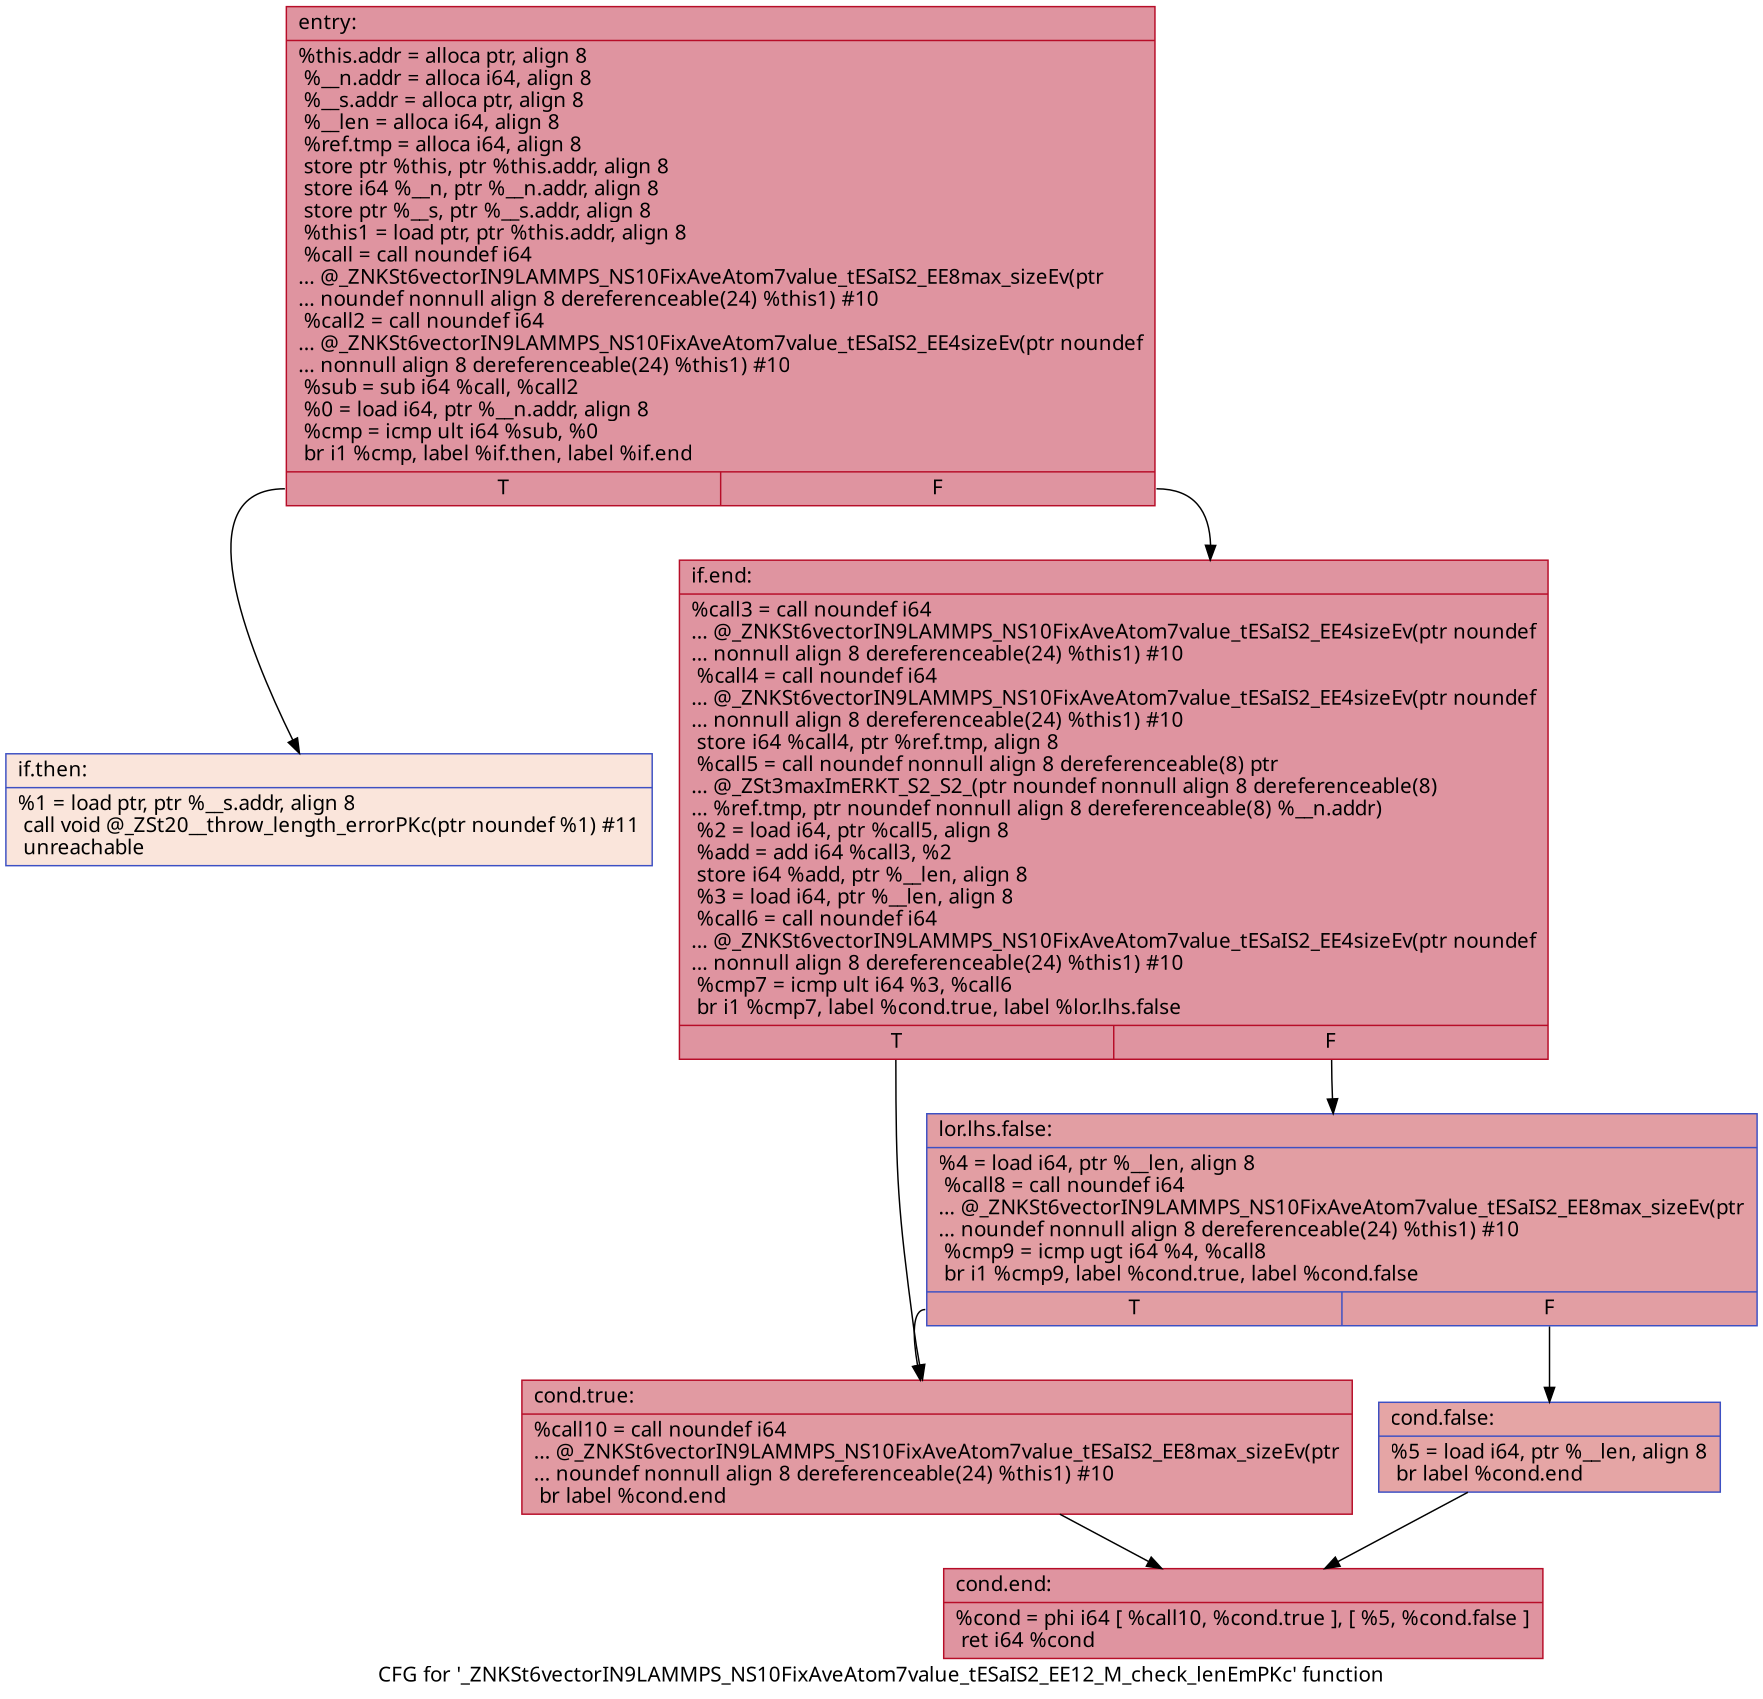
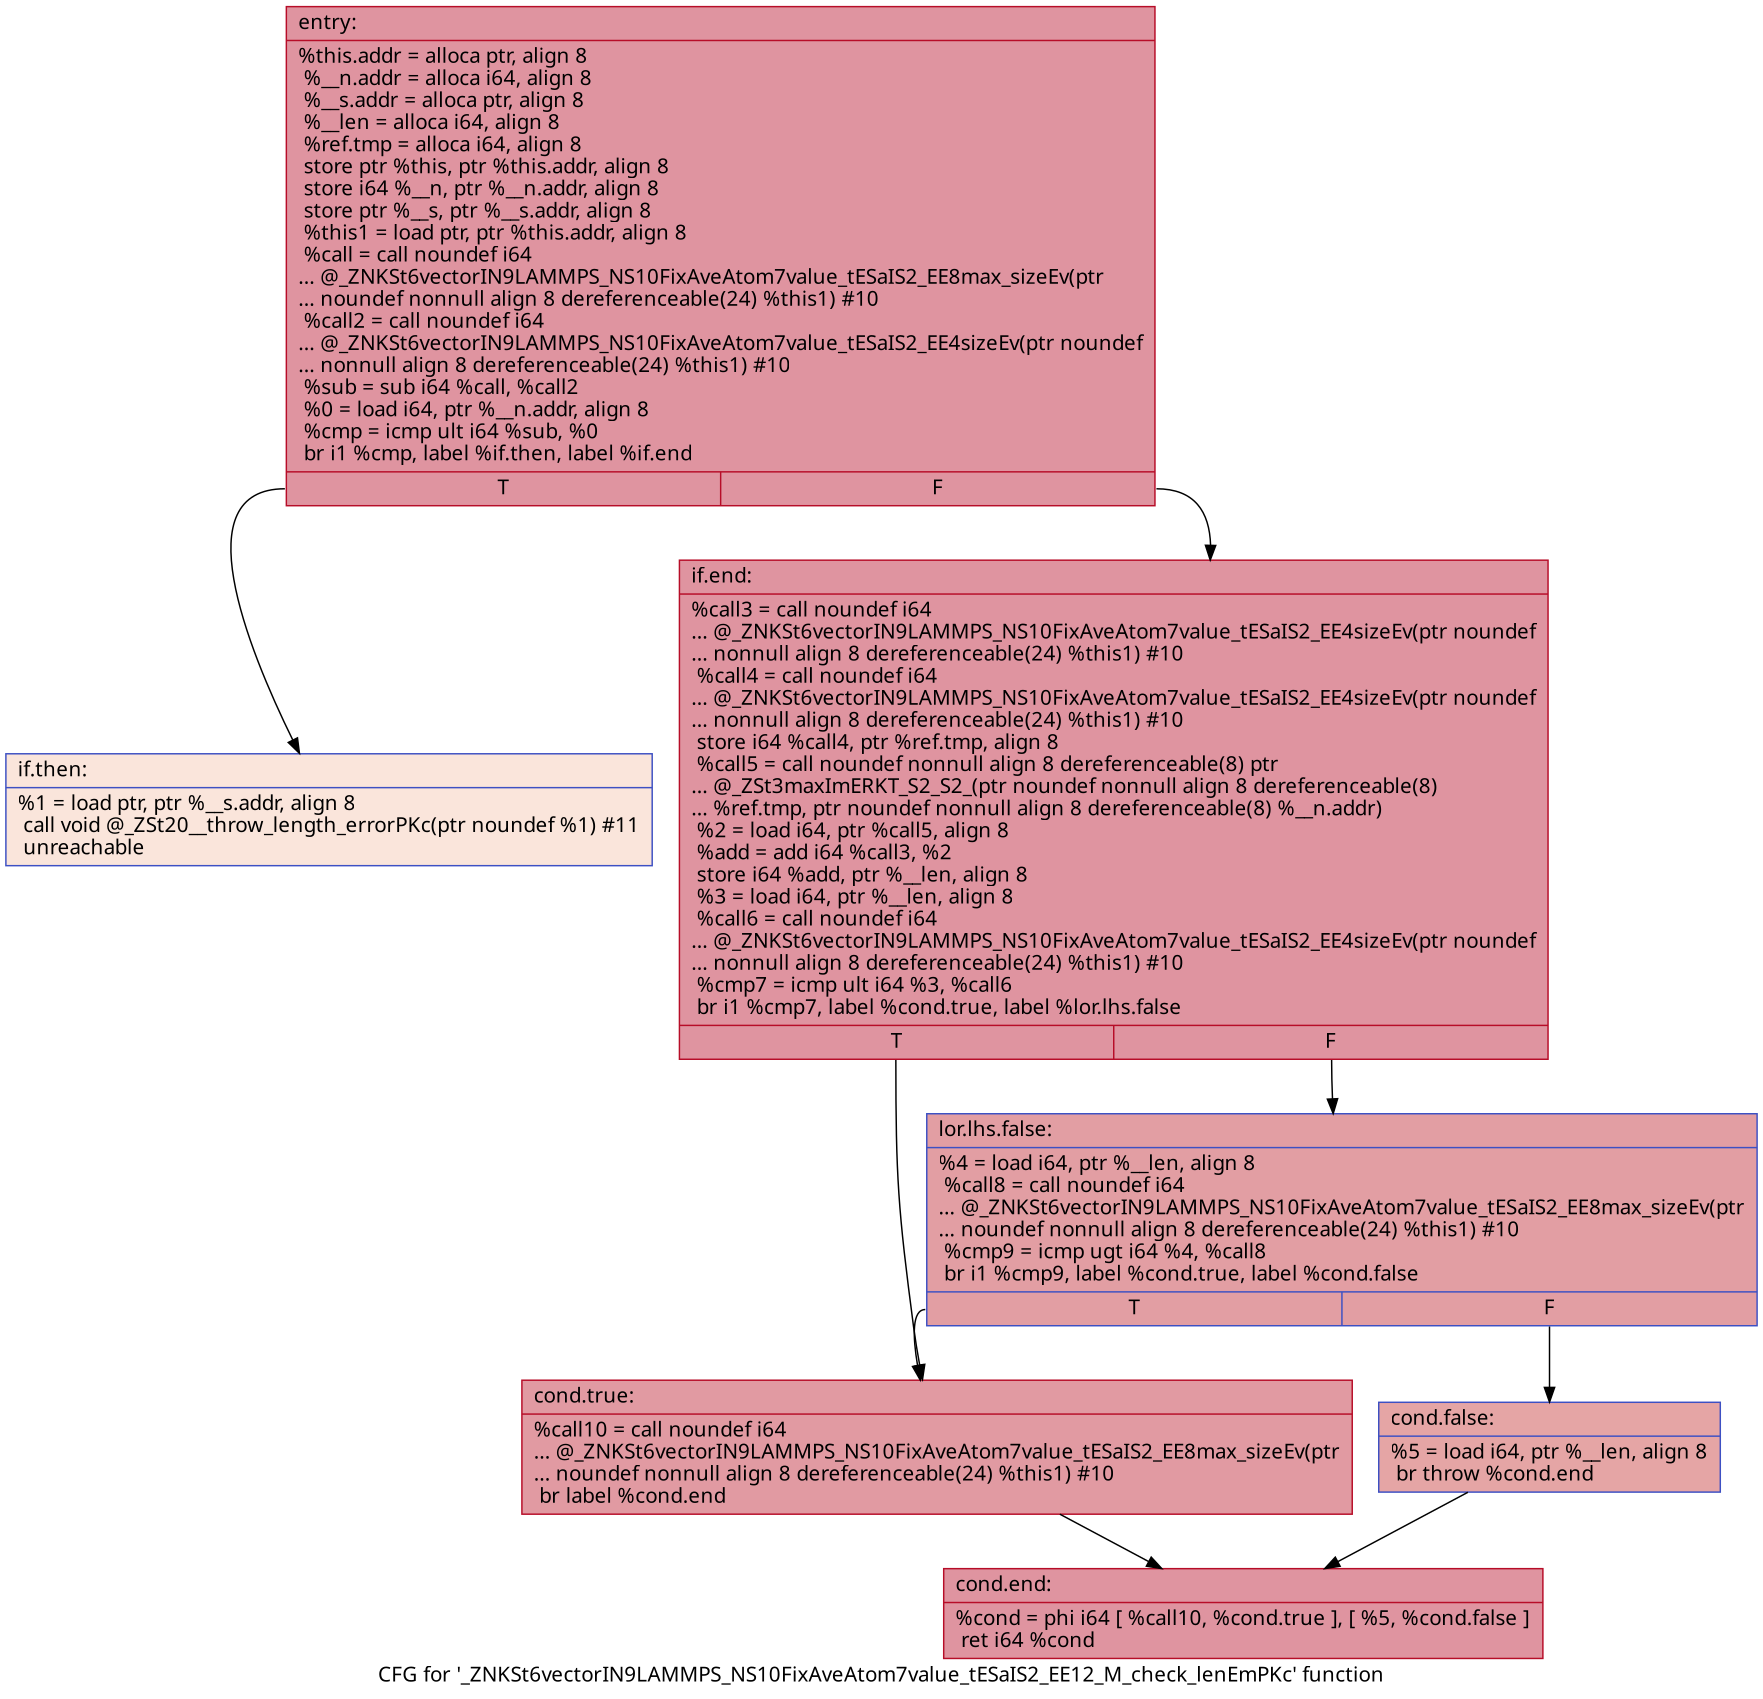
(1487, 1474) -> (1493, 1474)
